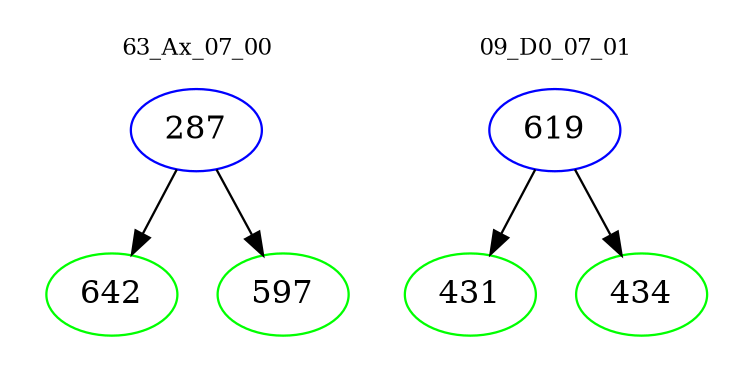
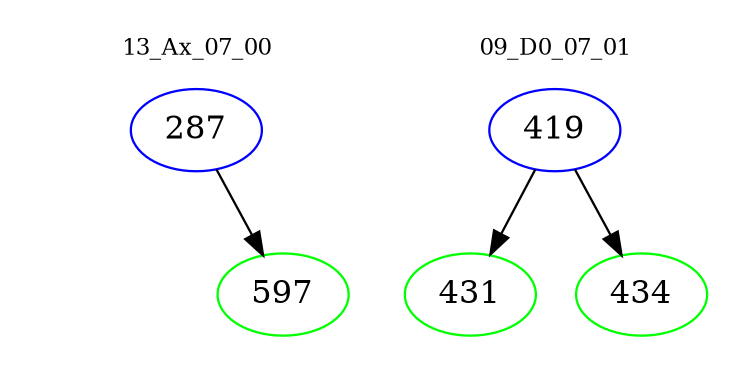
(198, 49) -> (198, 49)
(555, 130) -> (555, 130)
(112, 295) -> none
